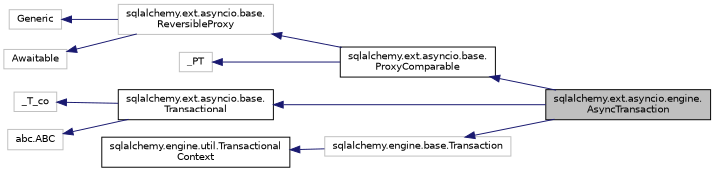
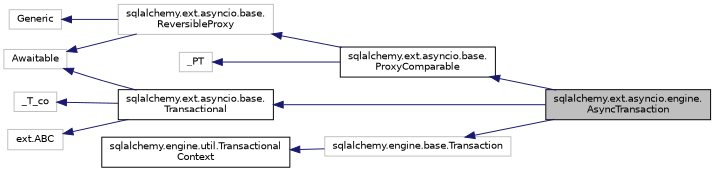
none -> (105, 81)
(35, 140) -> (35, 140)
